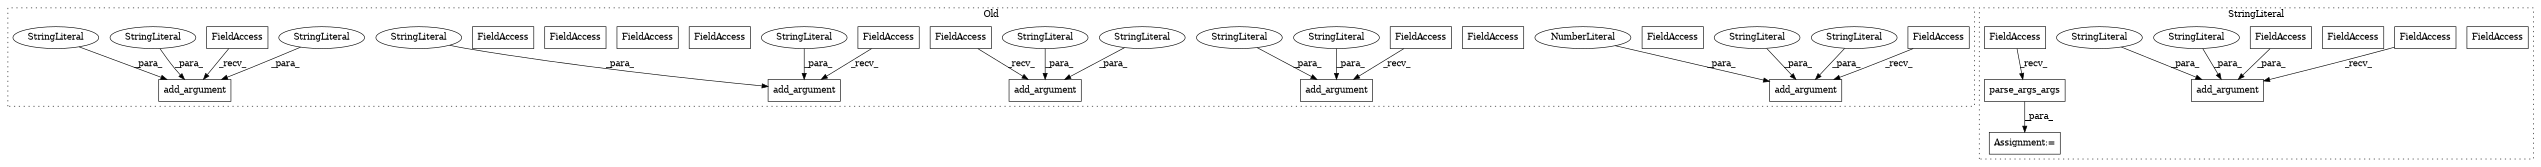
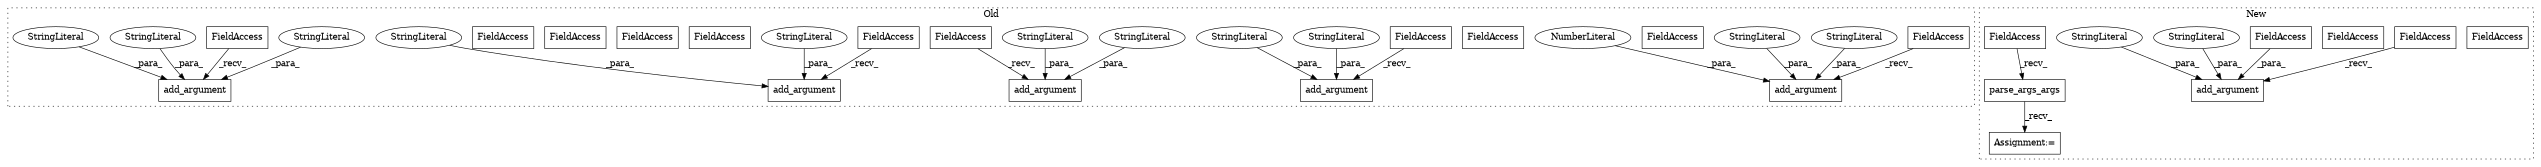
(2256, 15) -> (2256, 15)
(2039, 117) -> (2038, 117)
